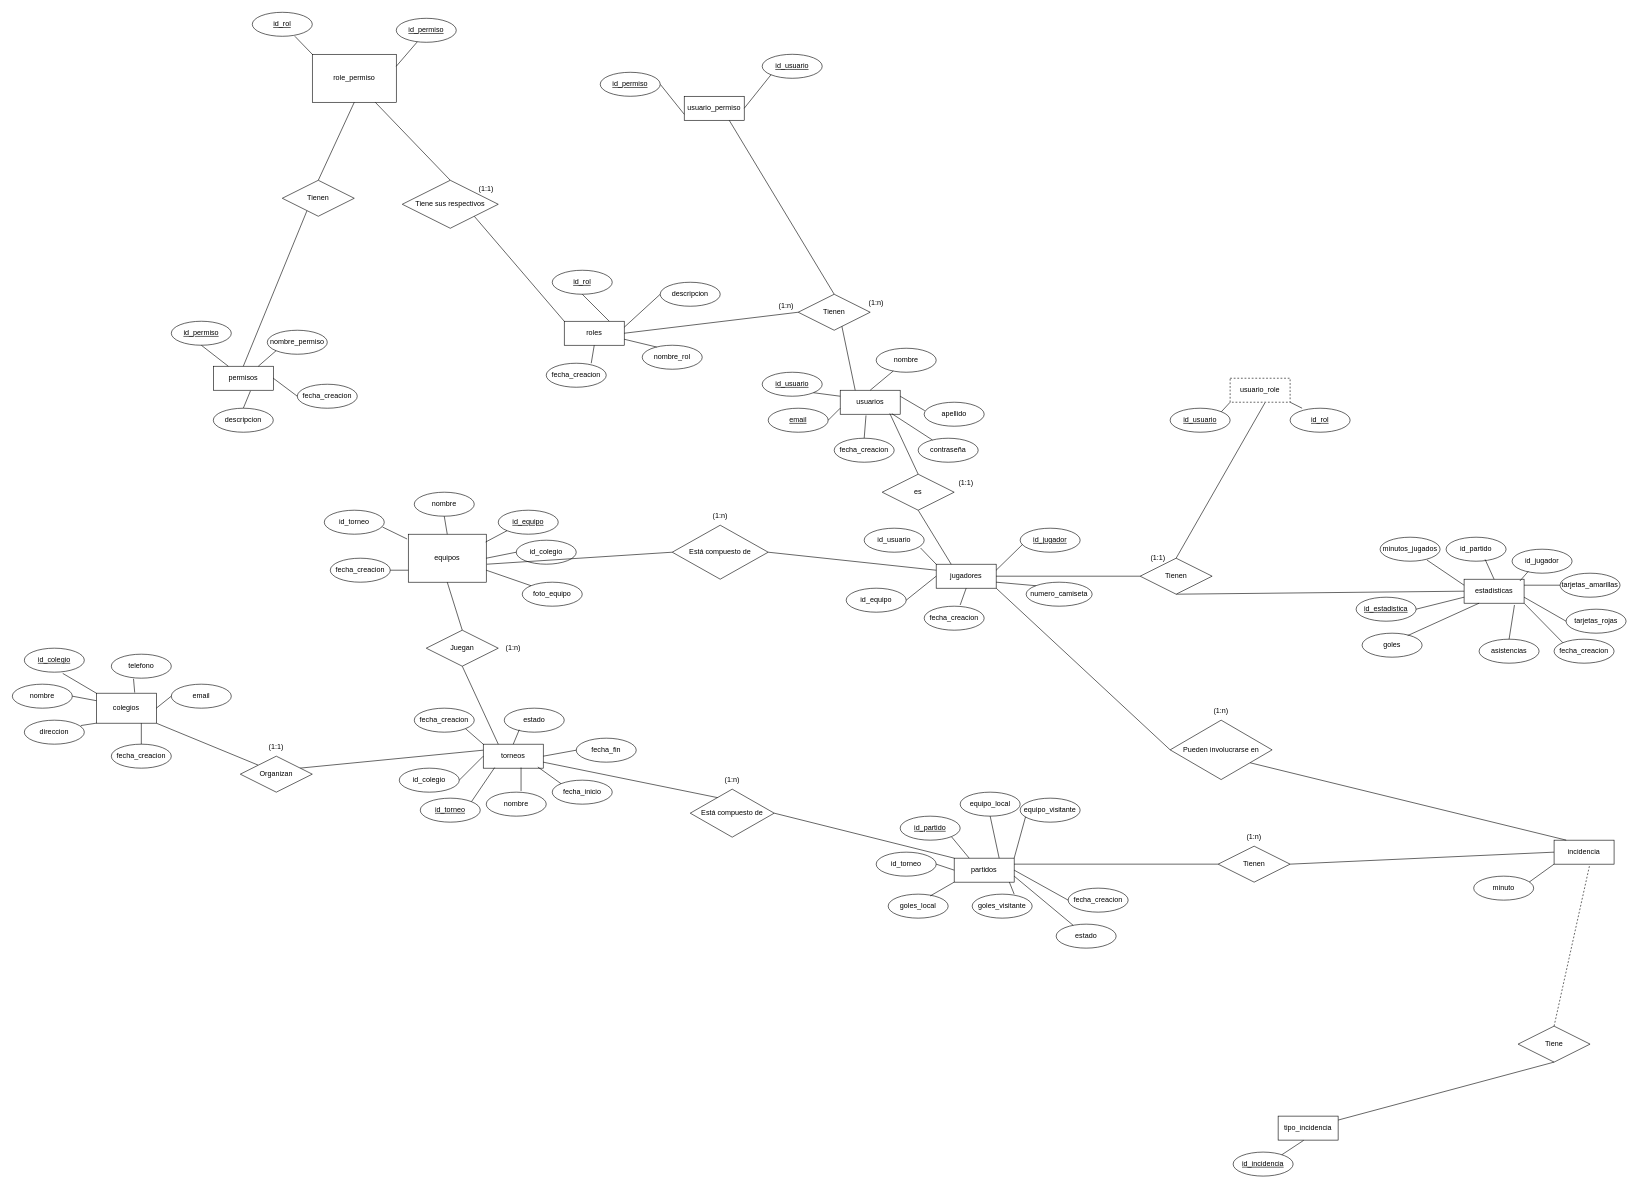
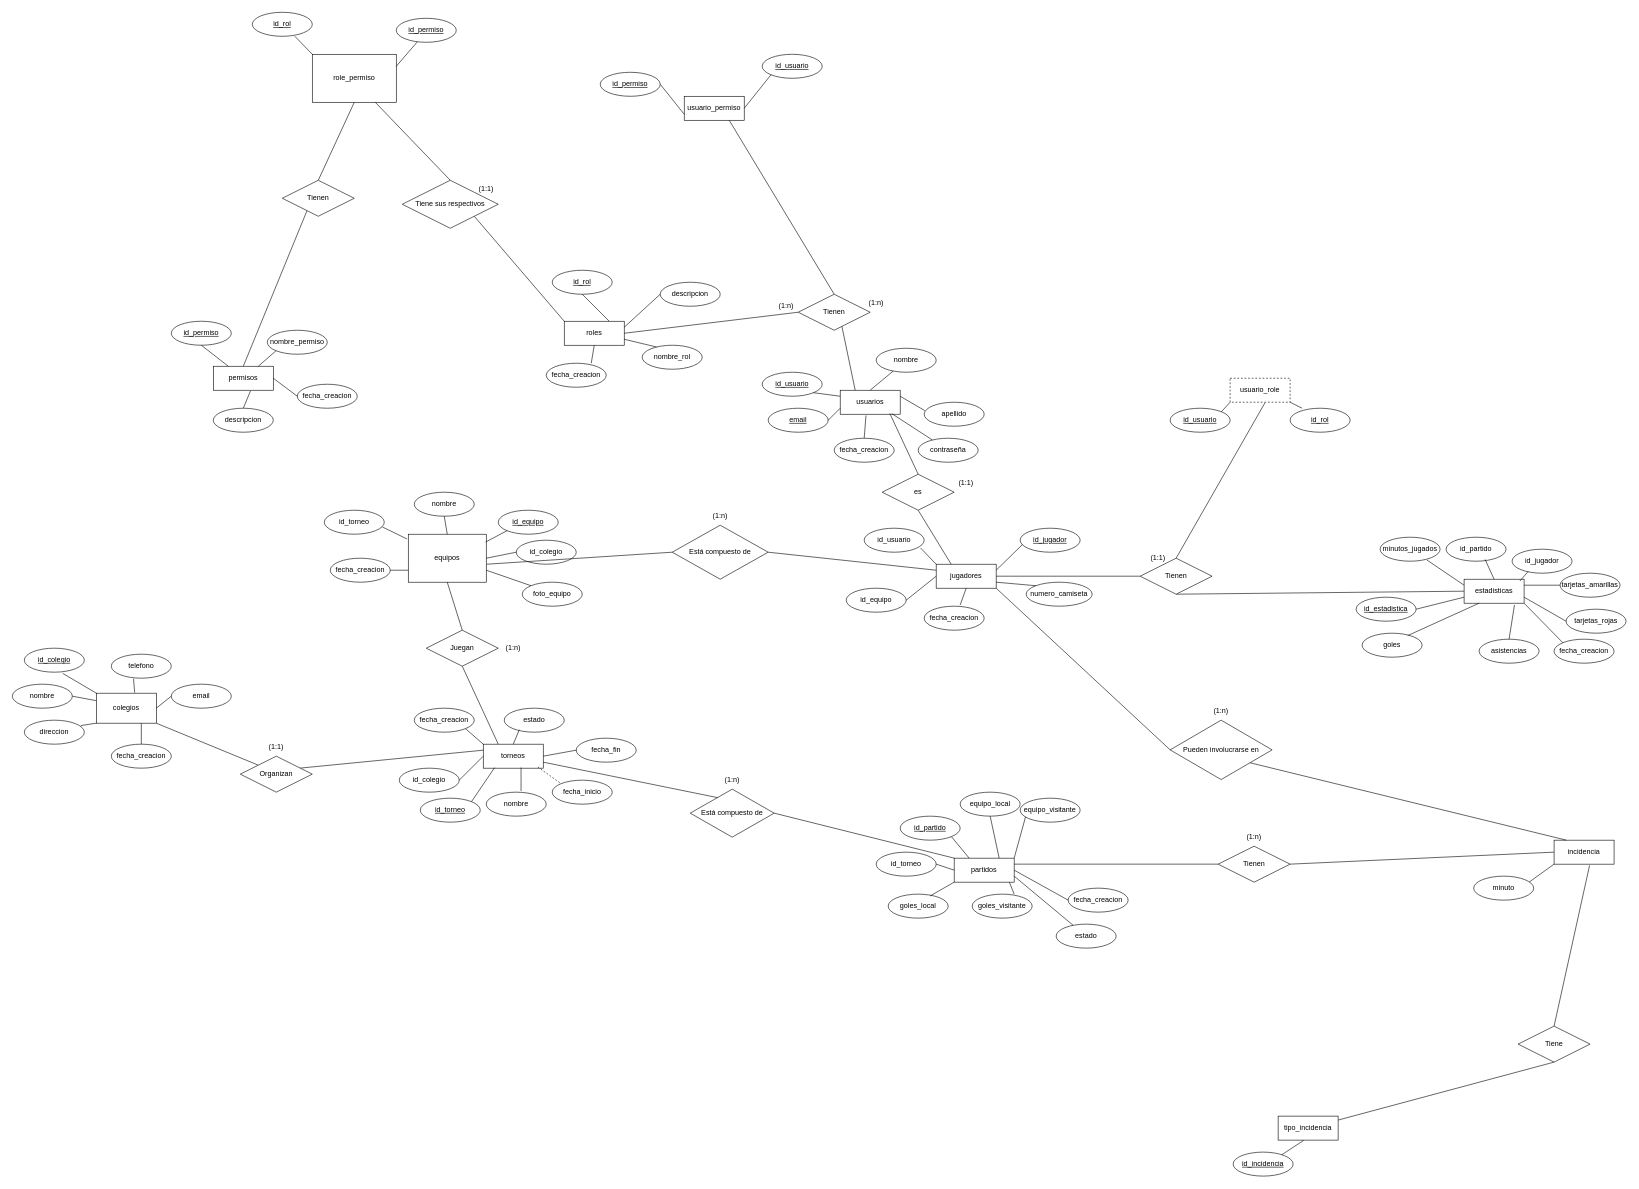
(550, 776) -> (550, 776)
(1572, 946) -> (1572, 946)
